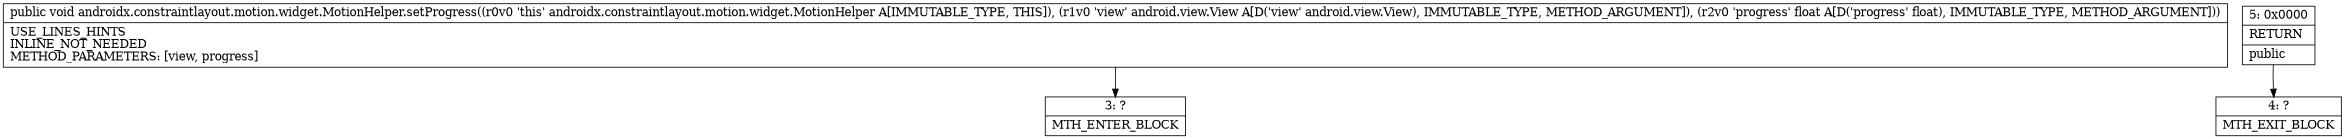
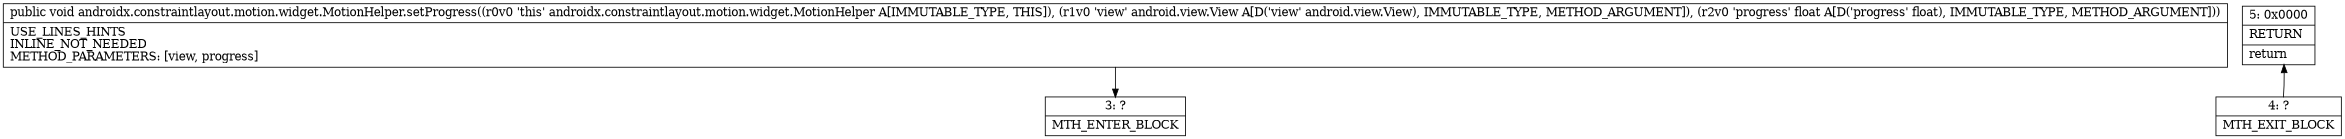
(2267, 54) -> (2268, 54)
(2273, 77) -> (2284, 85)
